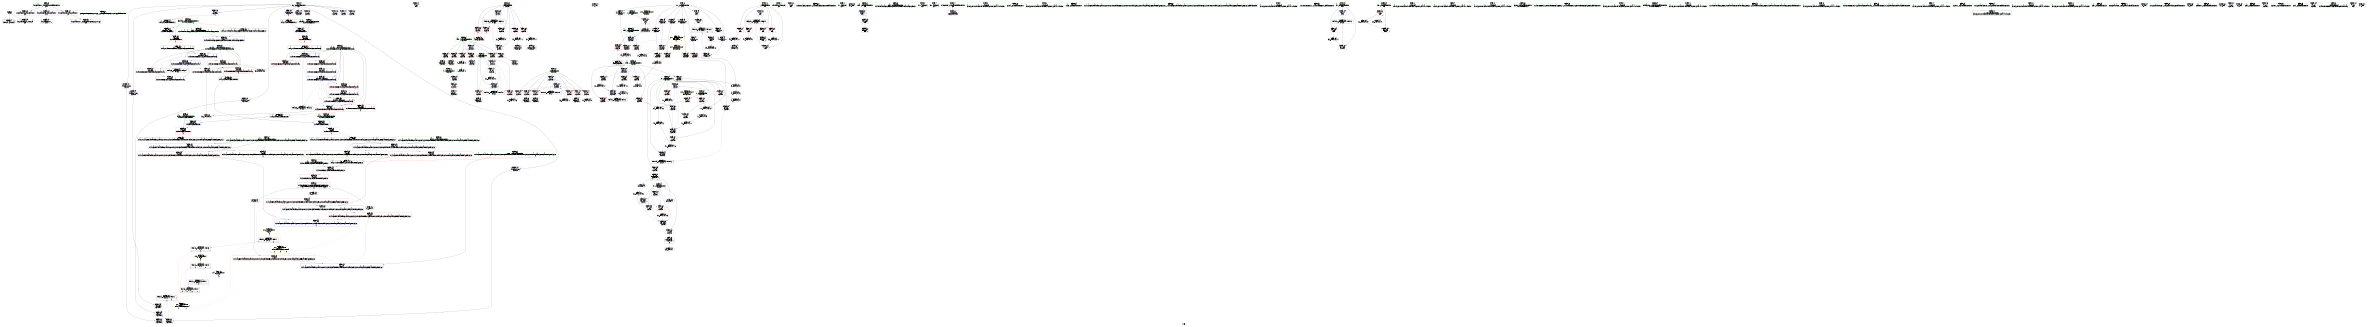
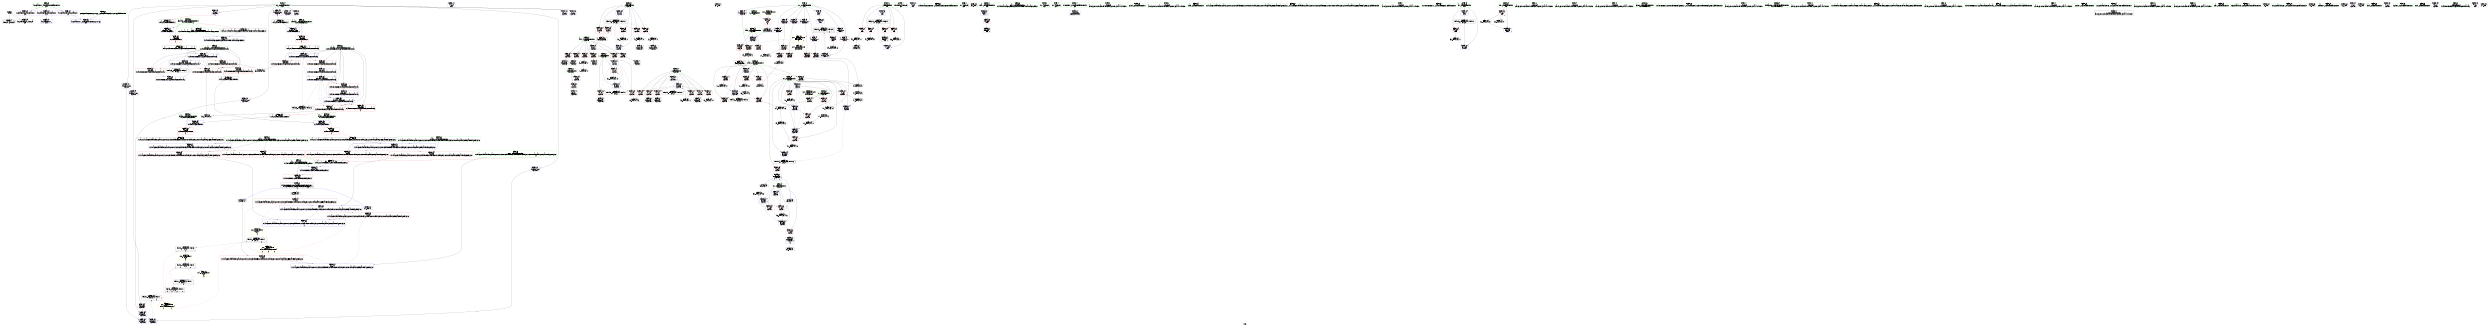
(343, 13) -> none
